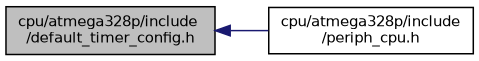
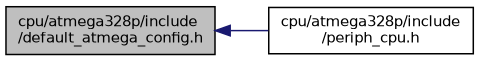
(110, 31) -> (110, 31)
